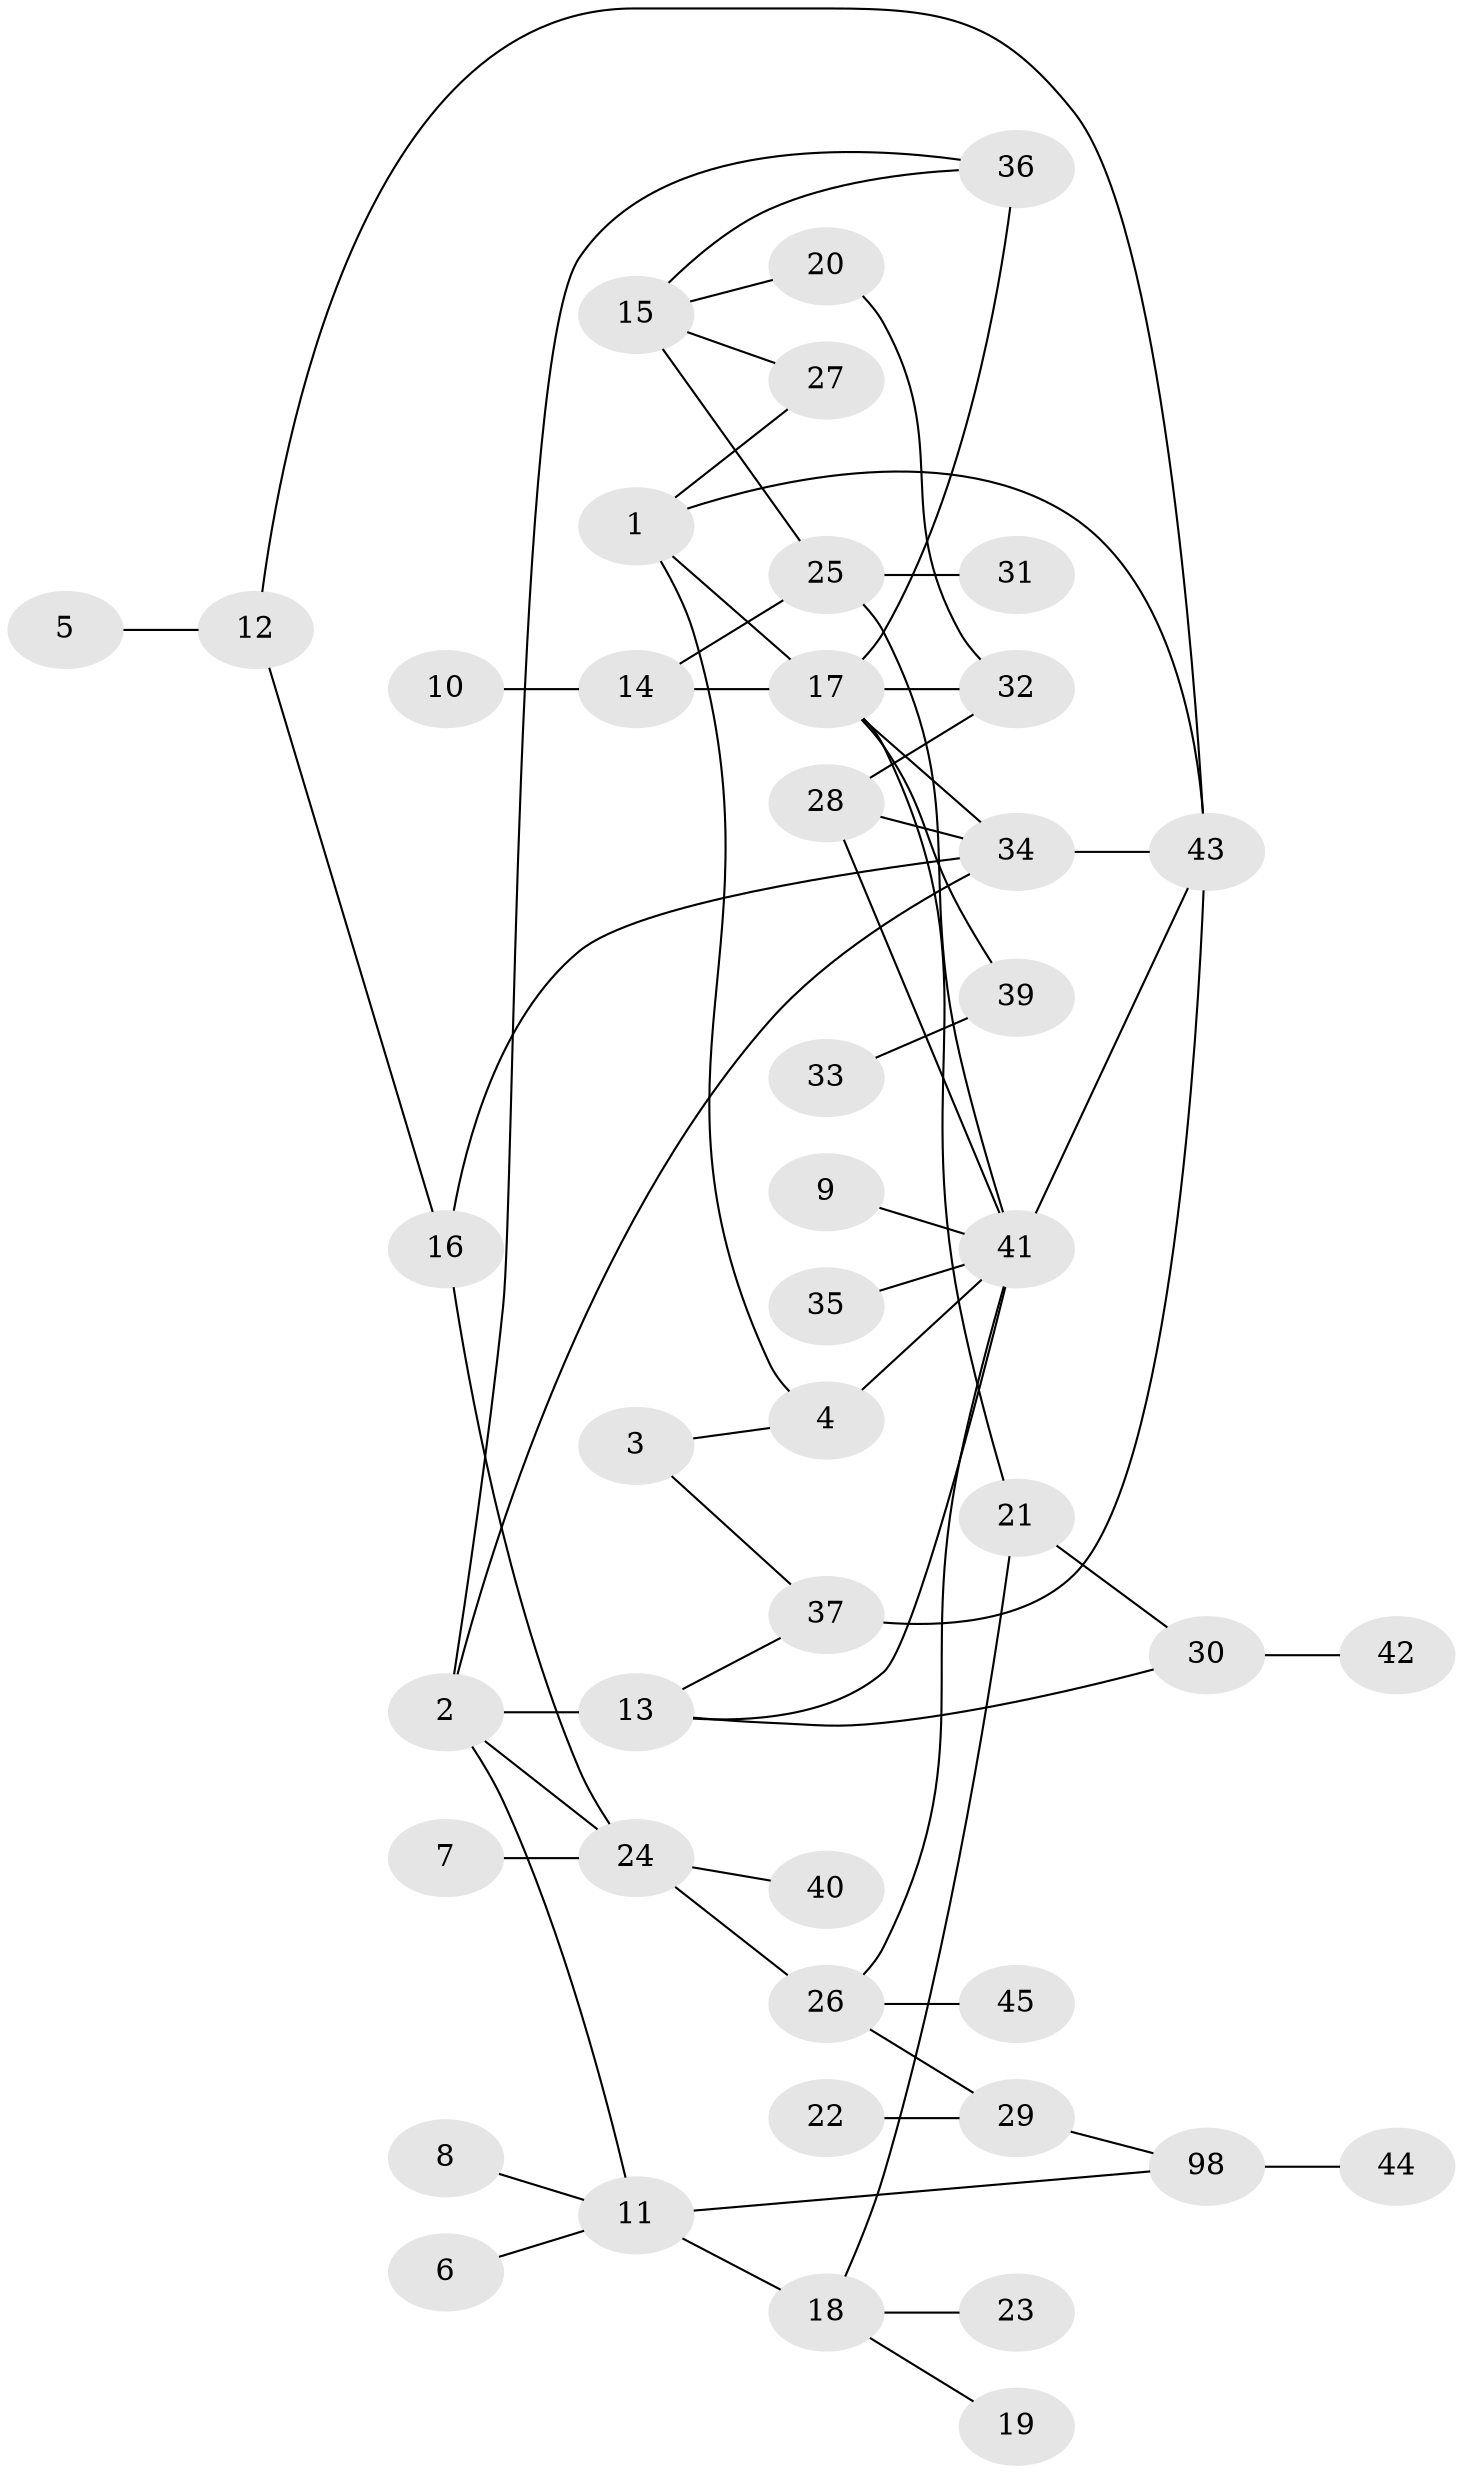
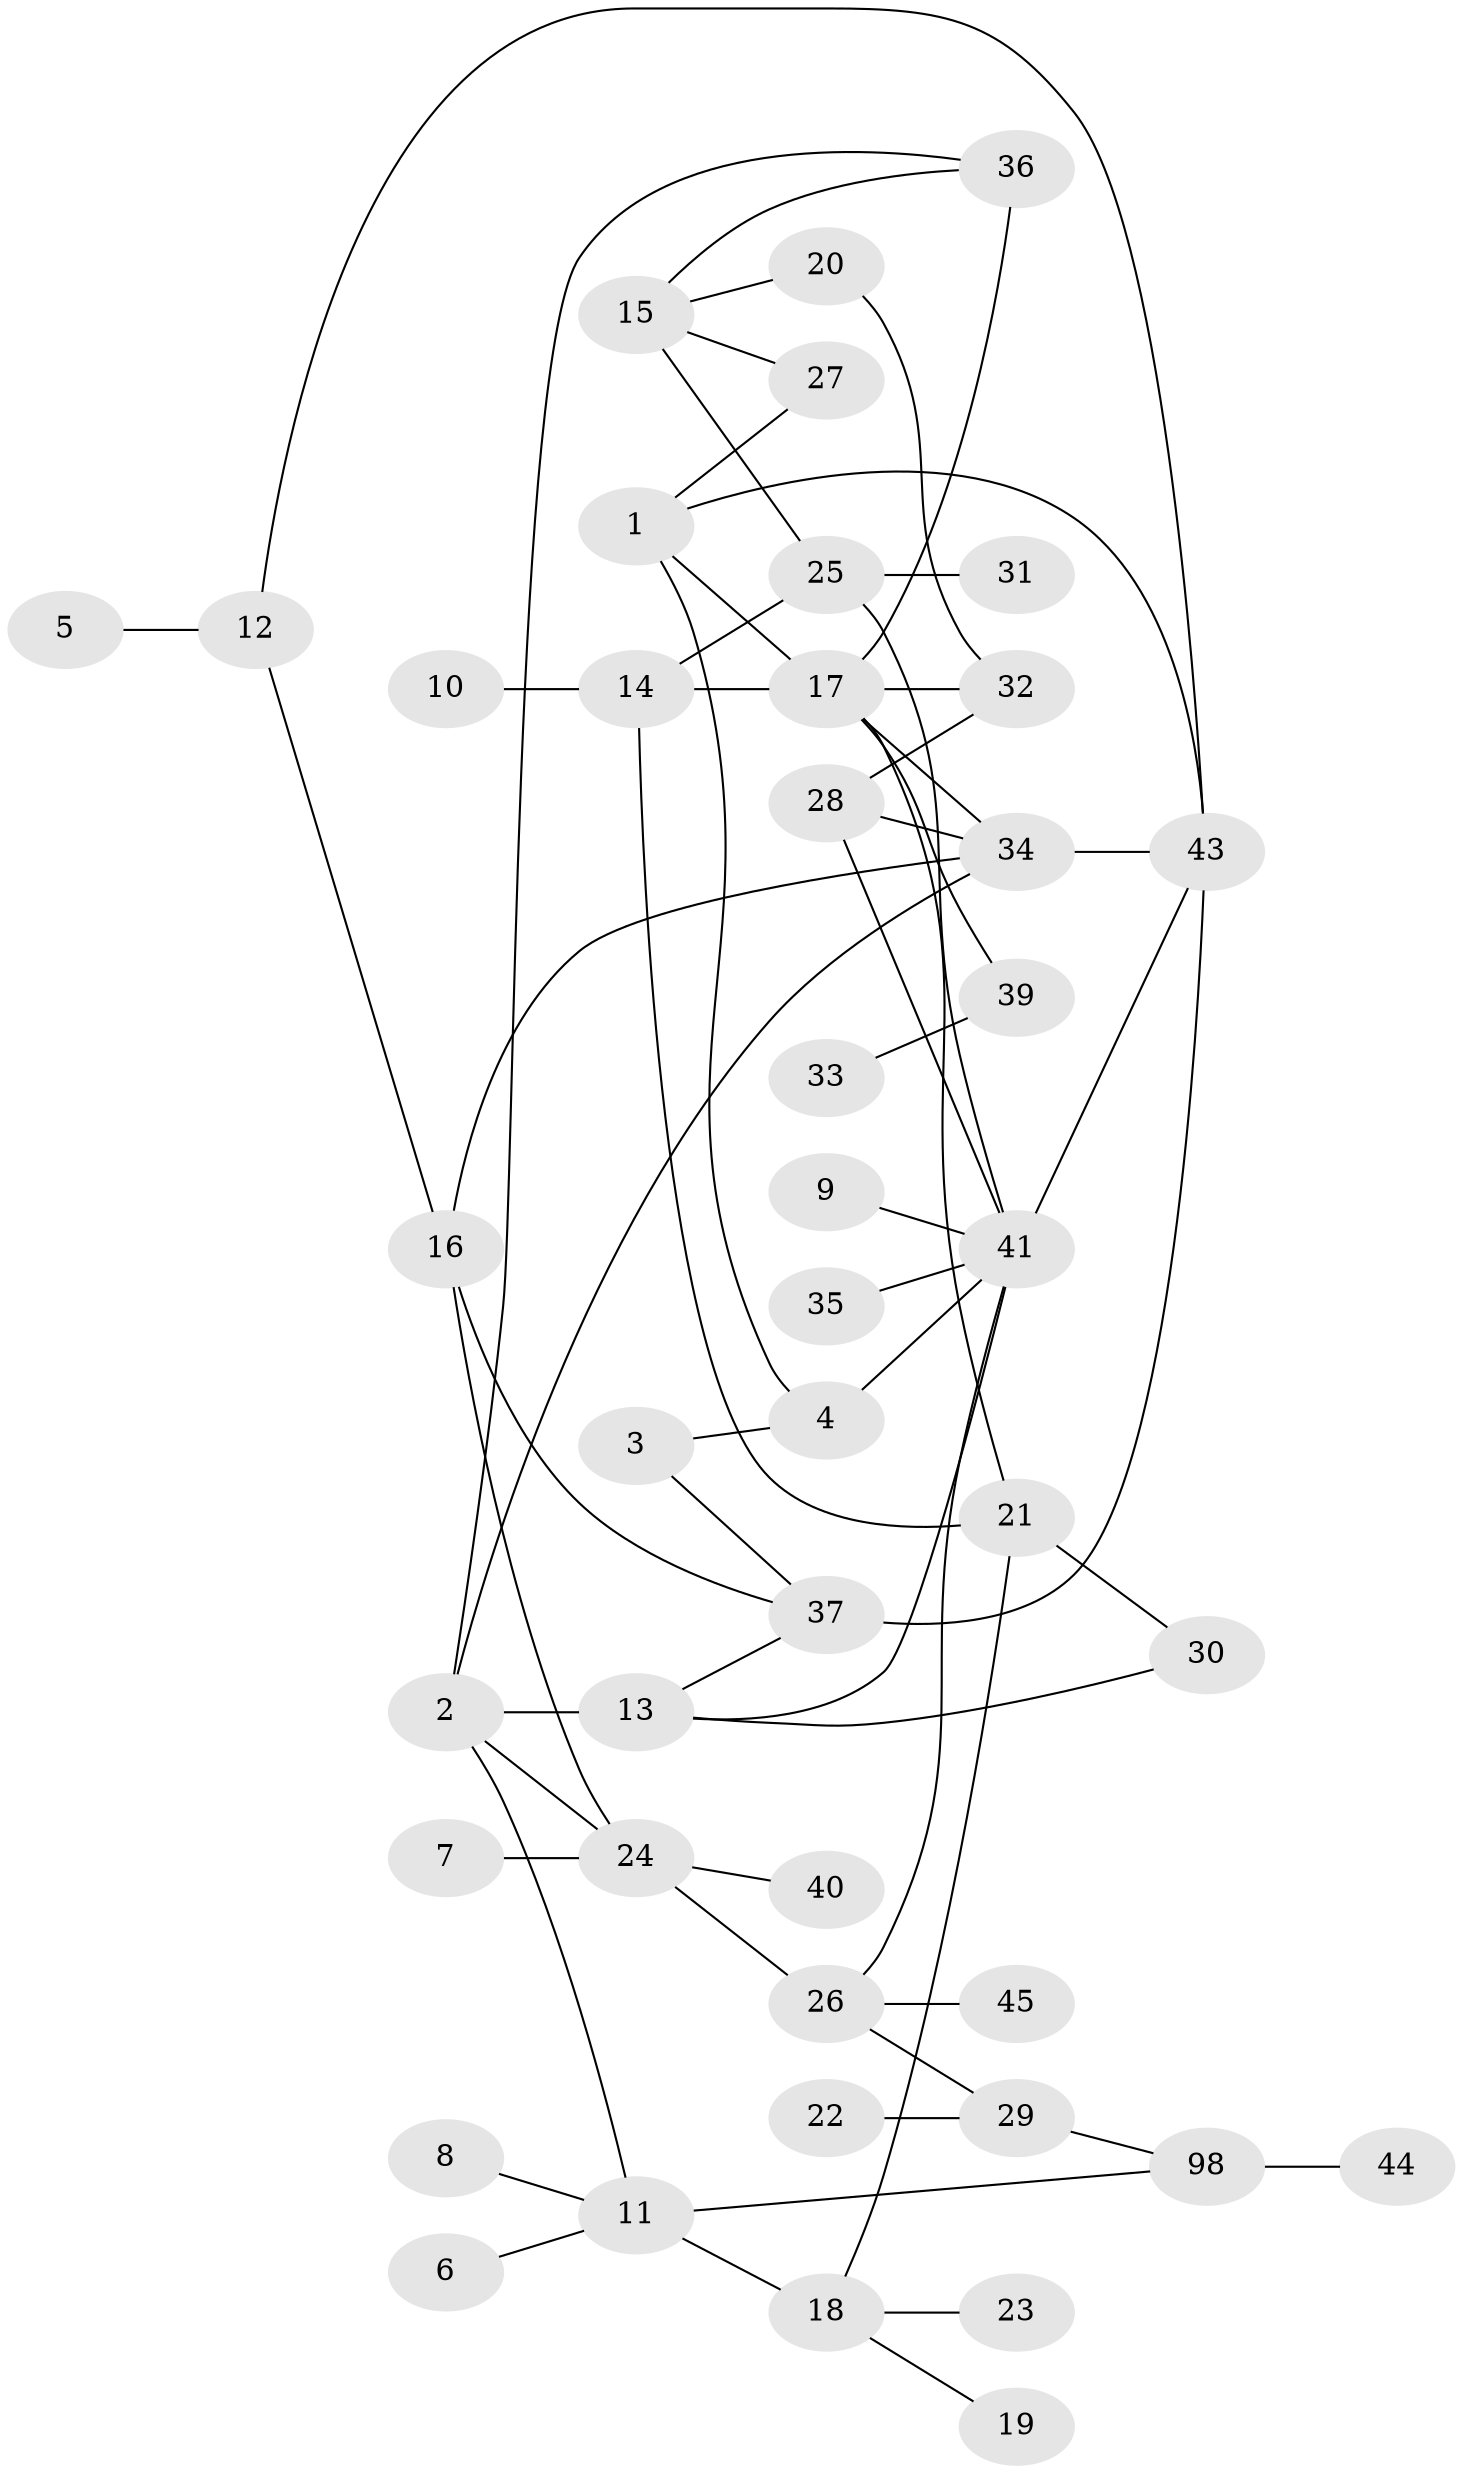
none -> (679, 1212)
none -> (569, 1492)
(1397, 1655) -> none
